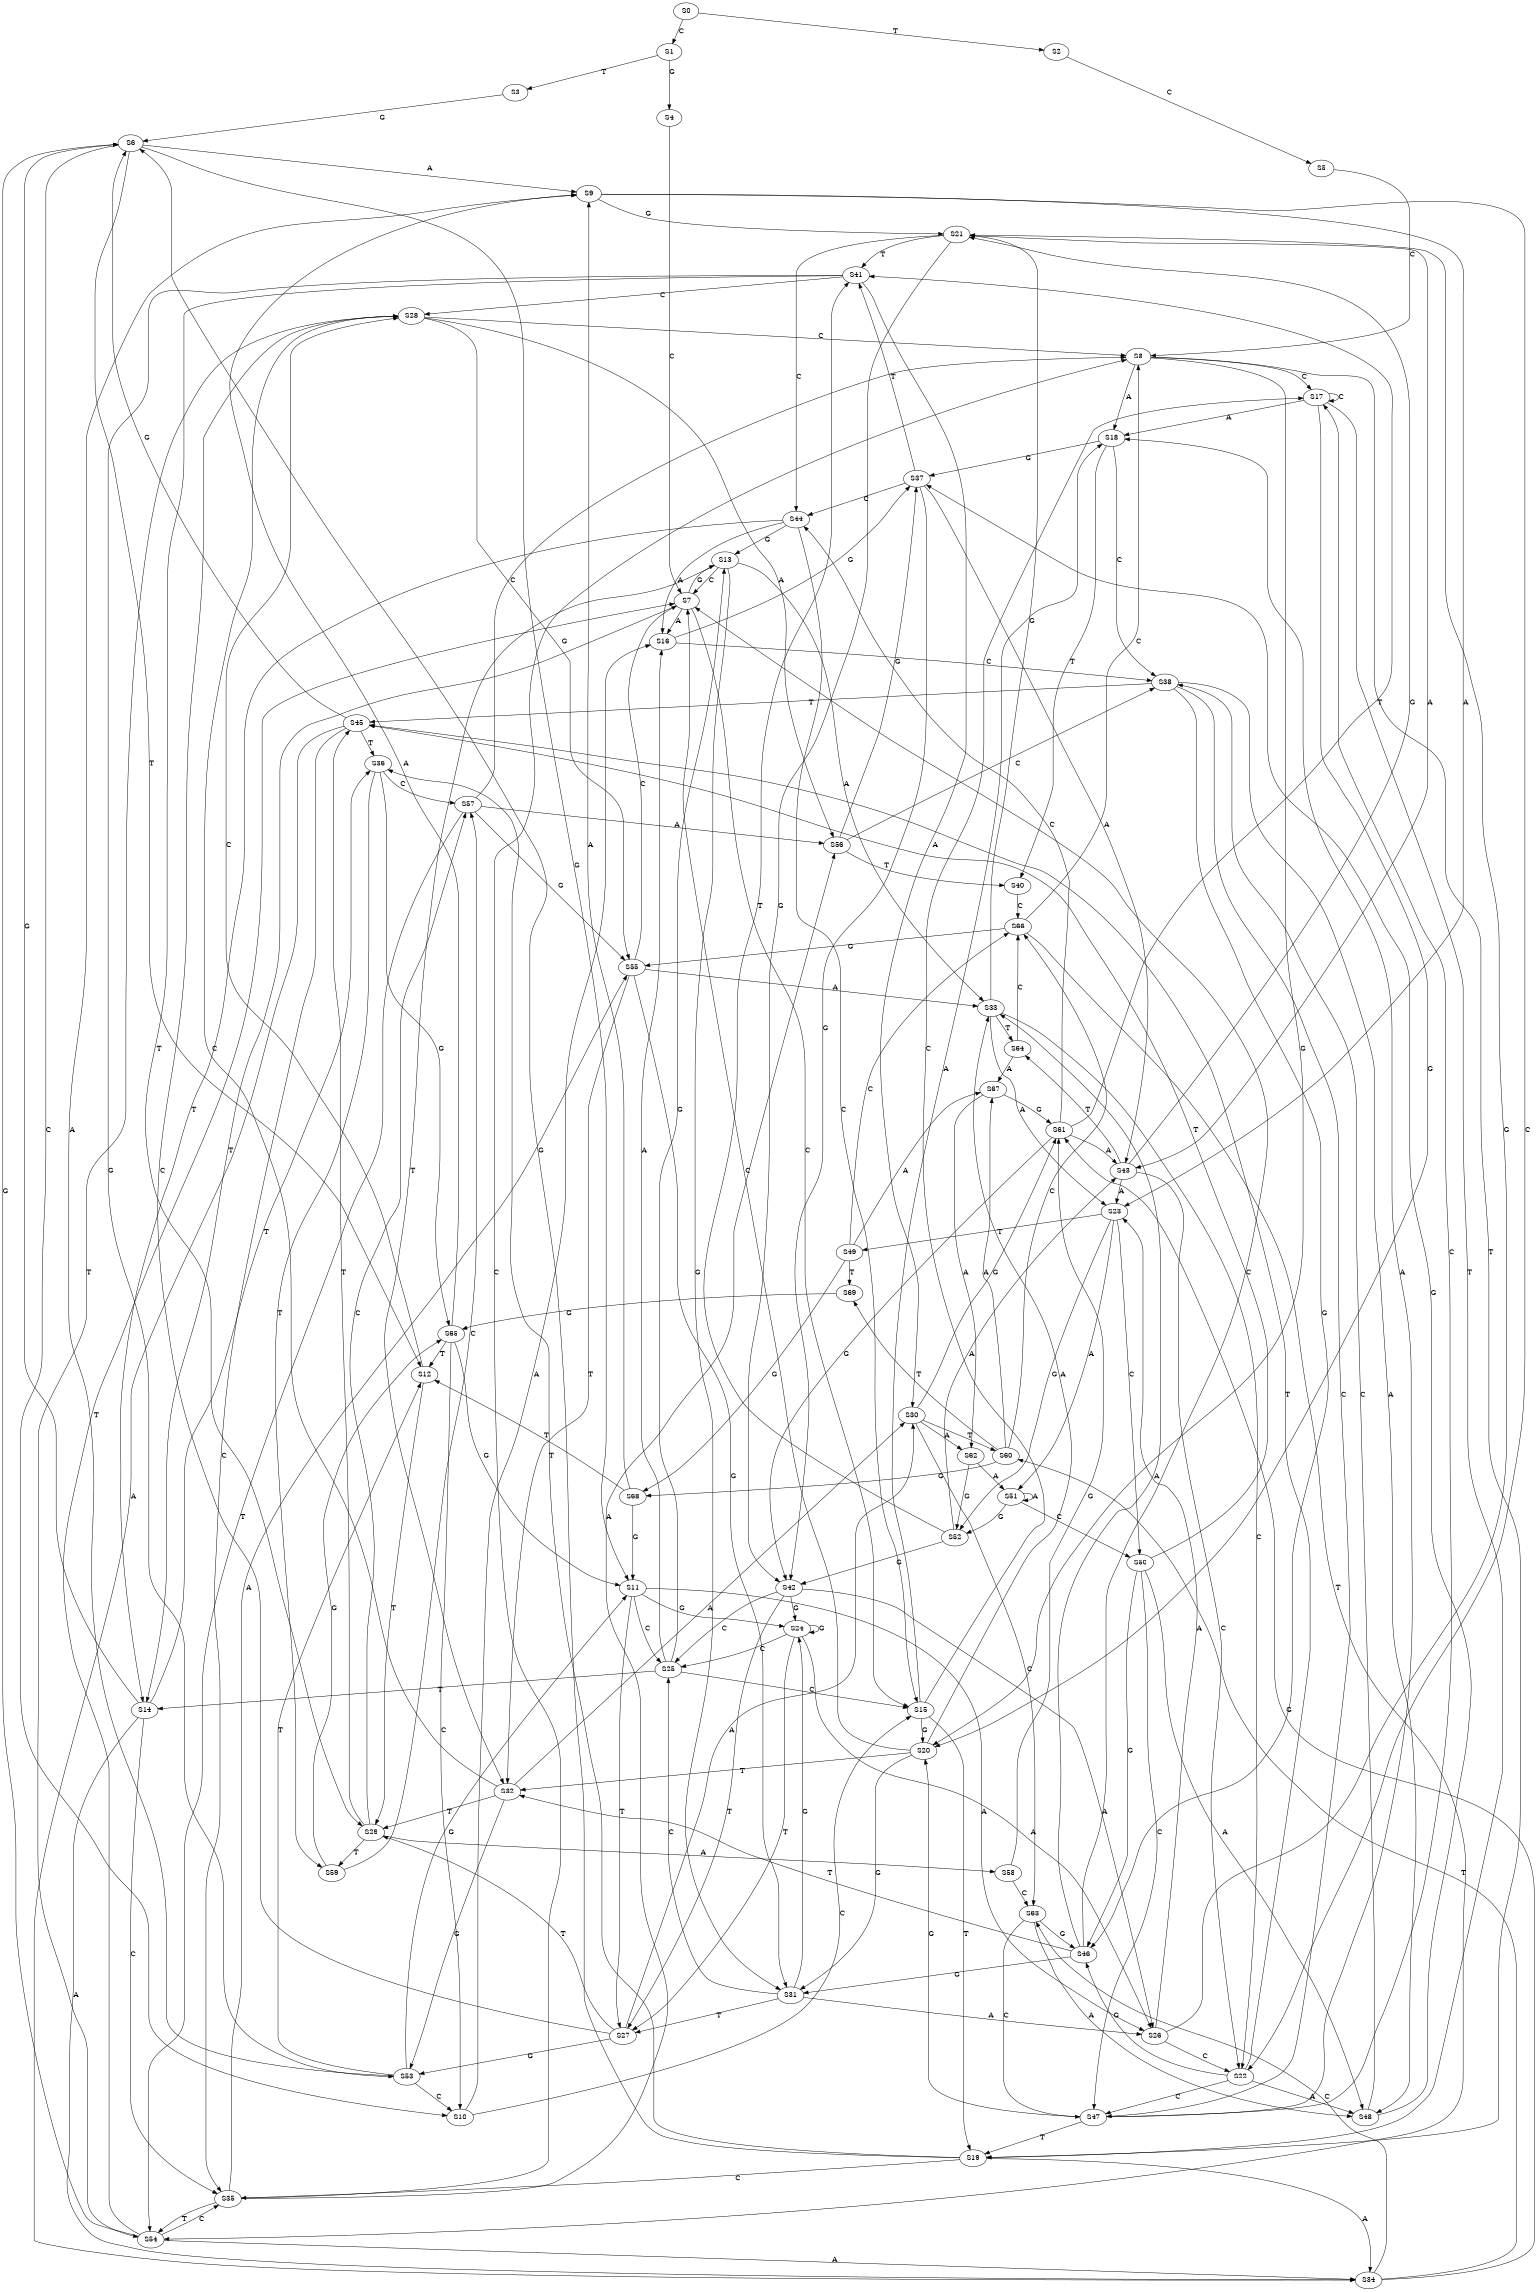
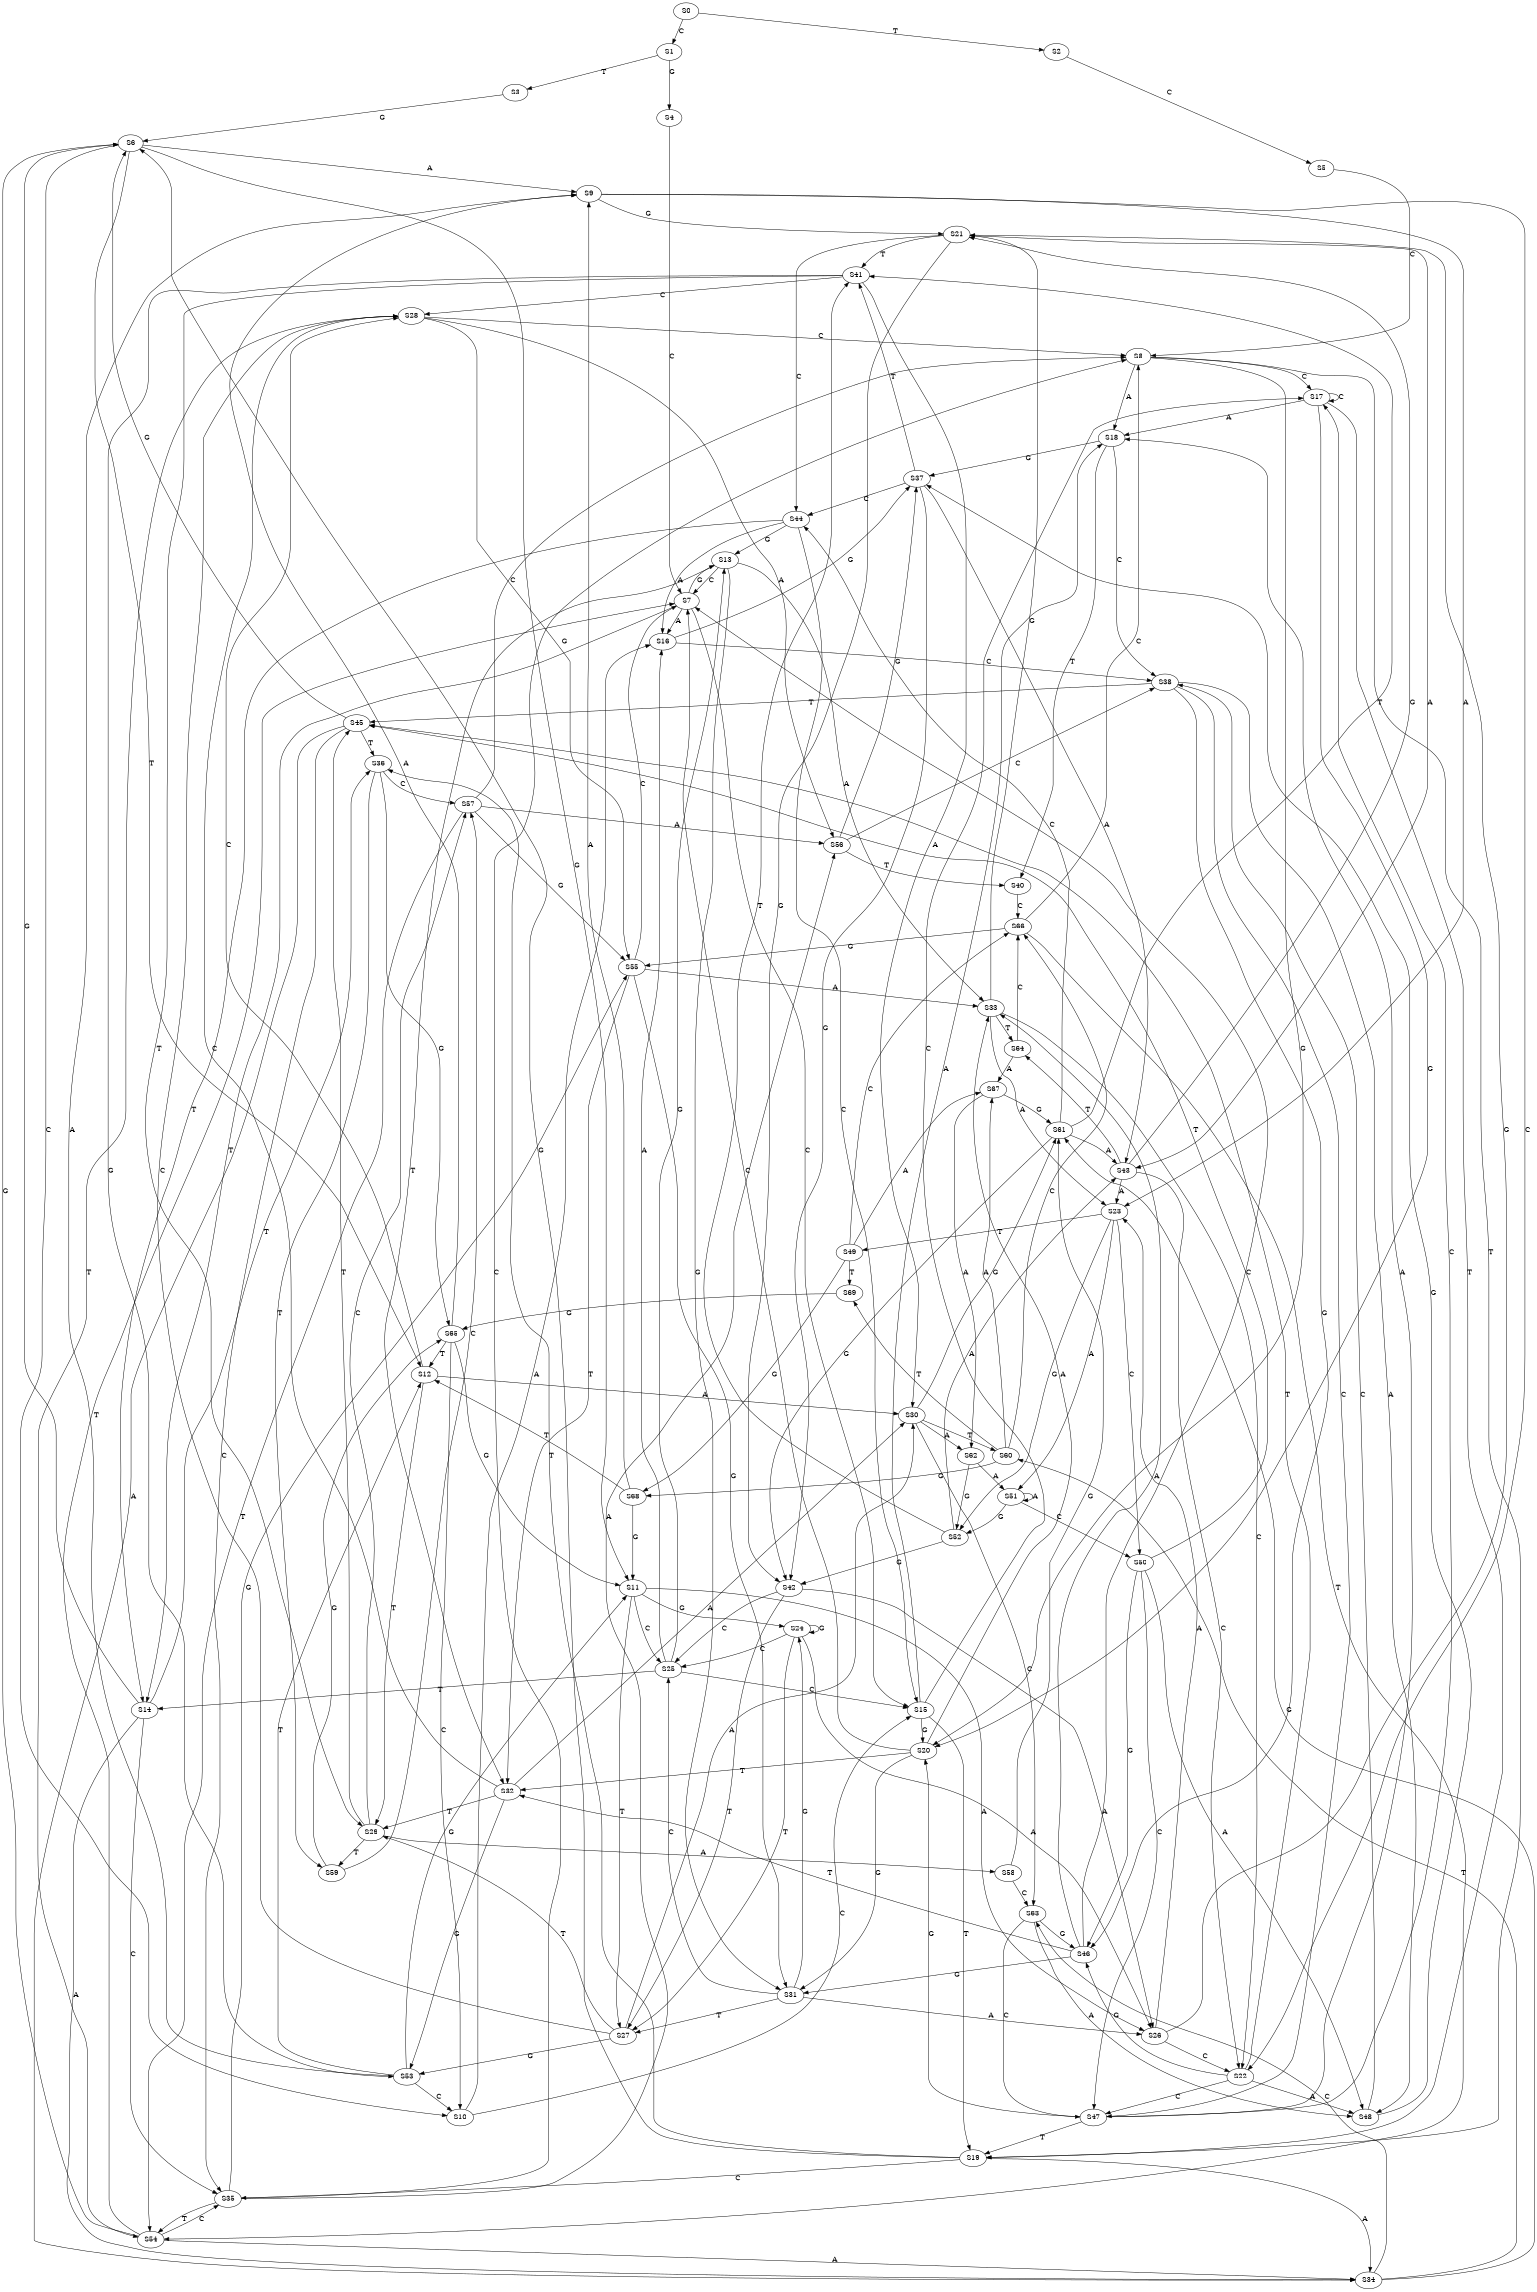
none -> (666, 1395)
(249, 1588) -> (249, 1588)
(793, 1606) -> none
